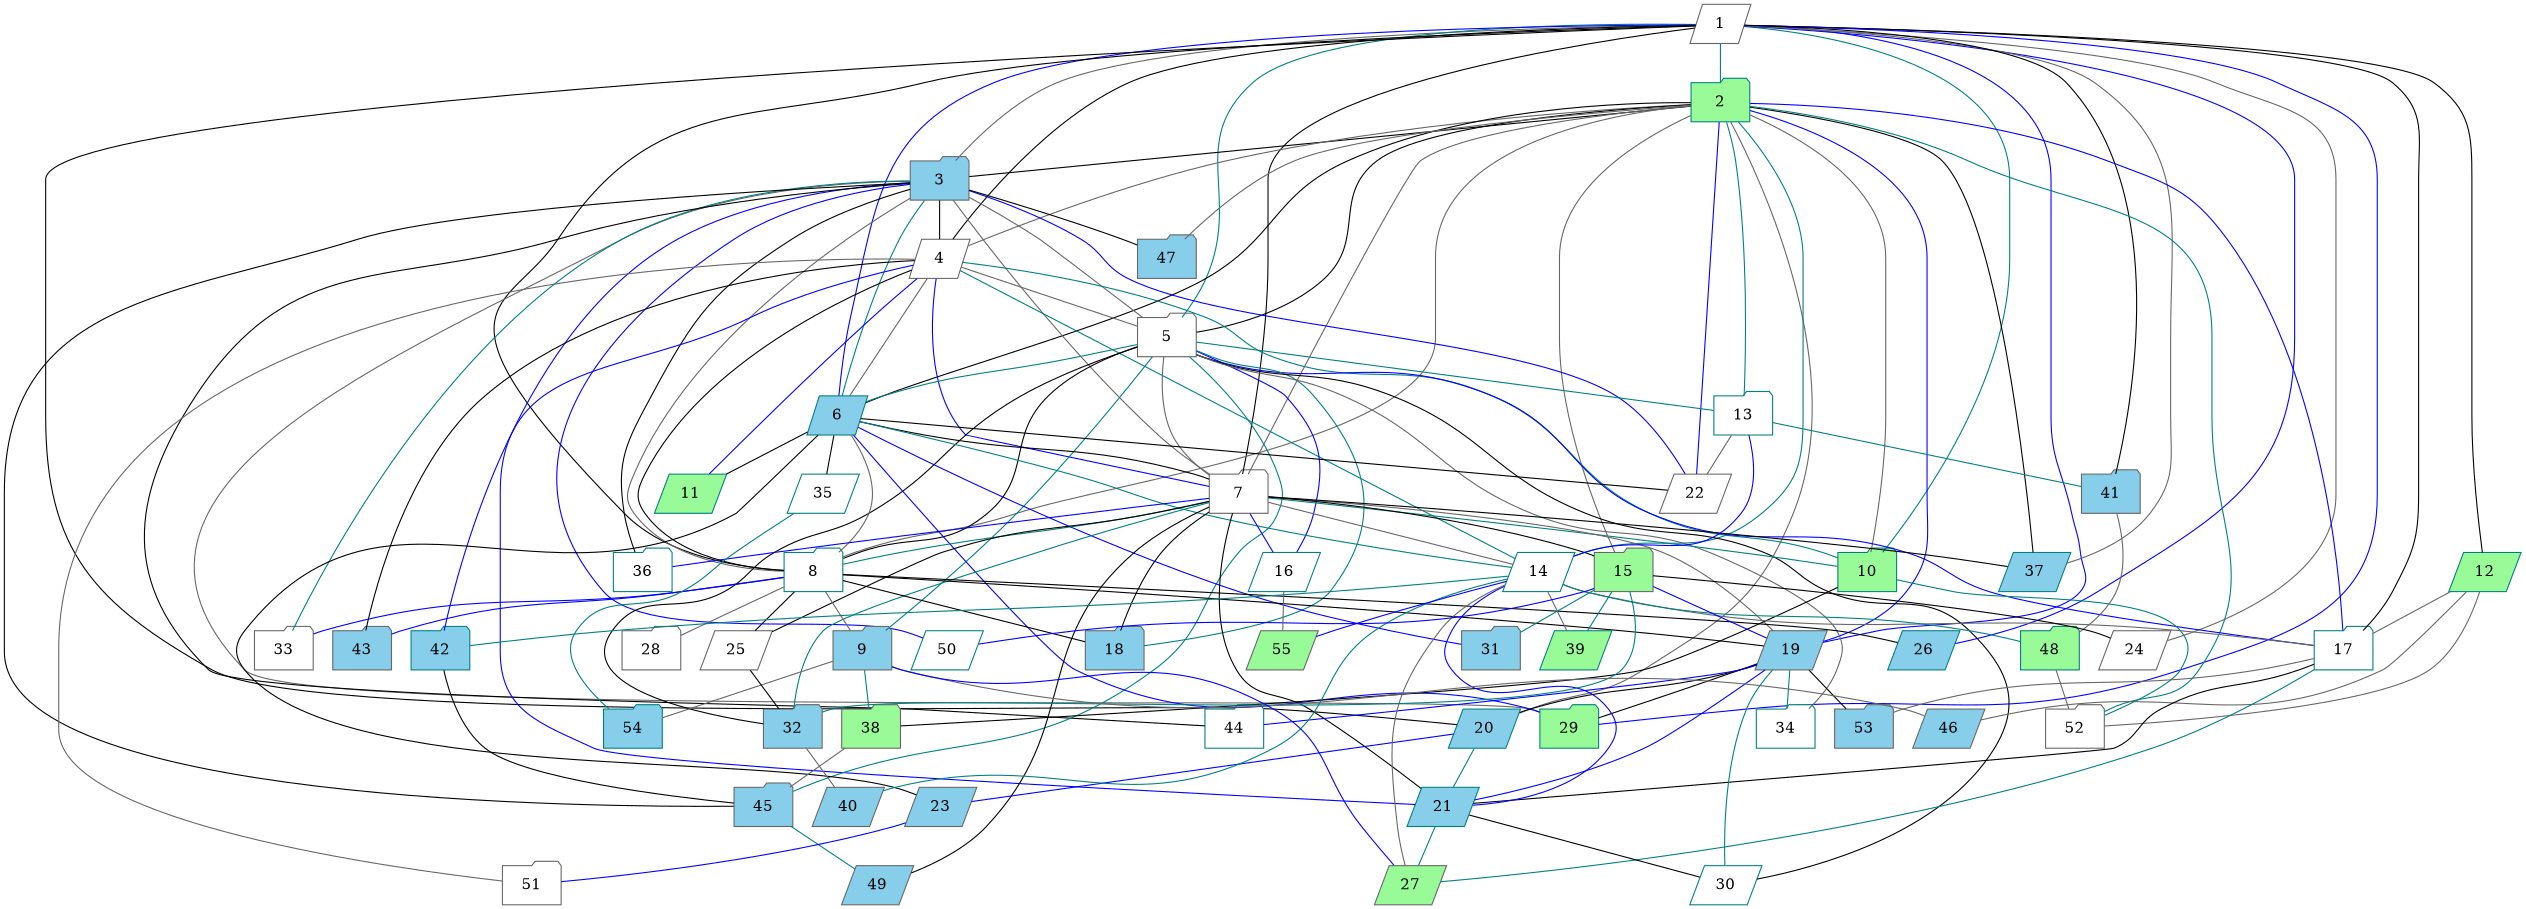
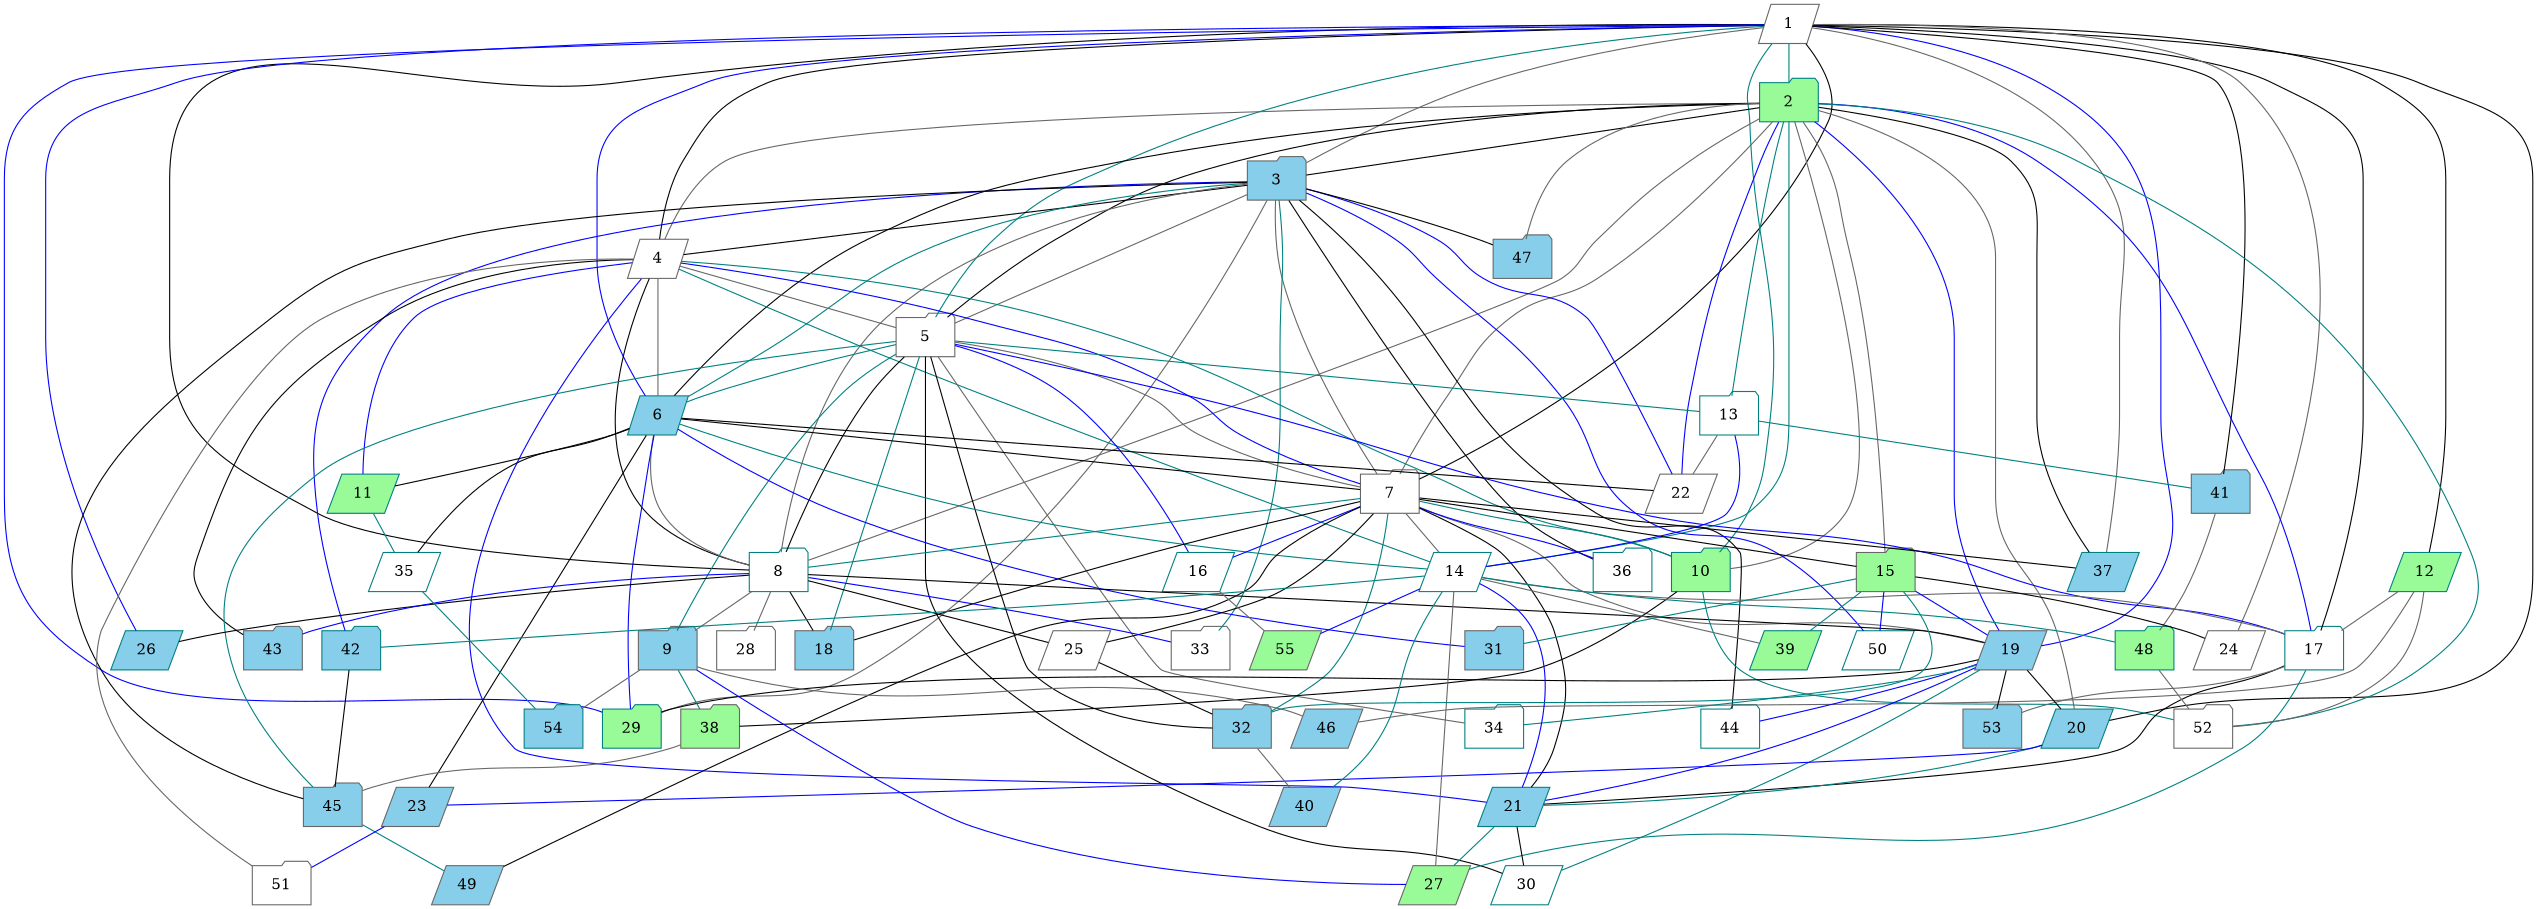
none -> (380, 526)
